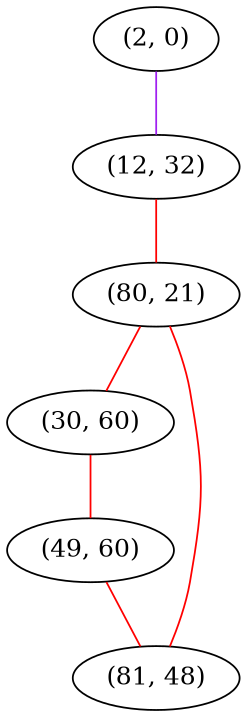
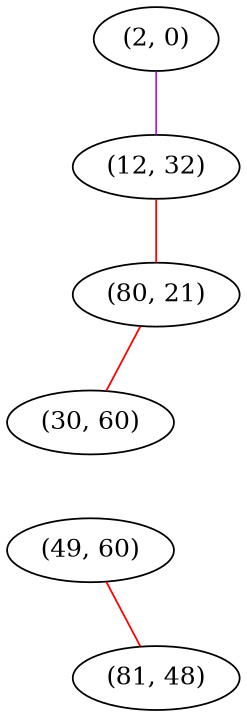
(201, 486) -> none
(91, 487) -> none
